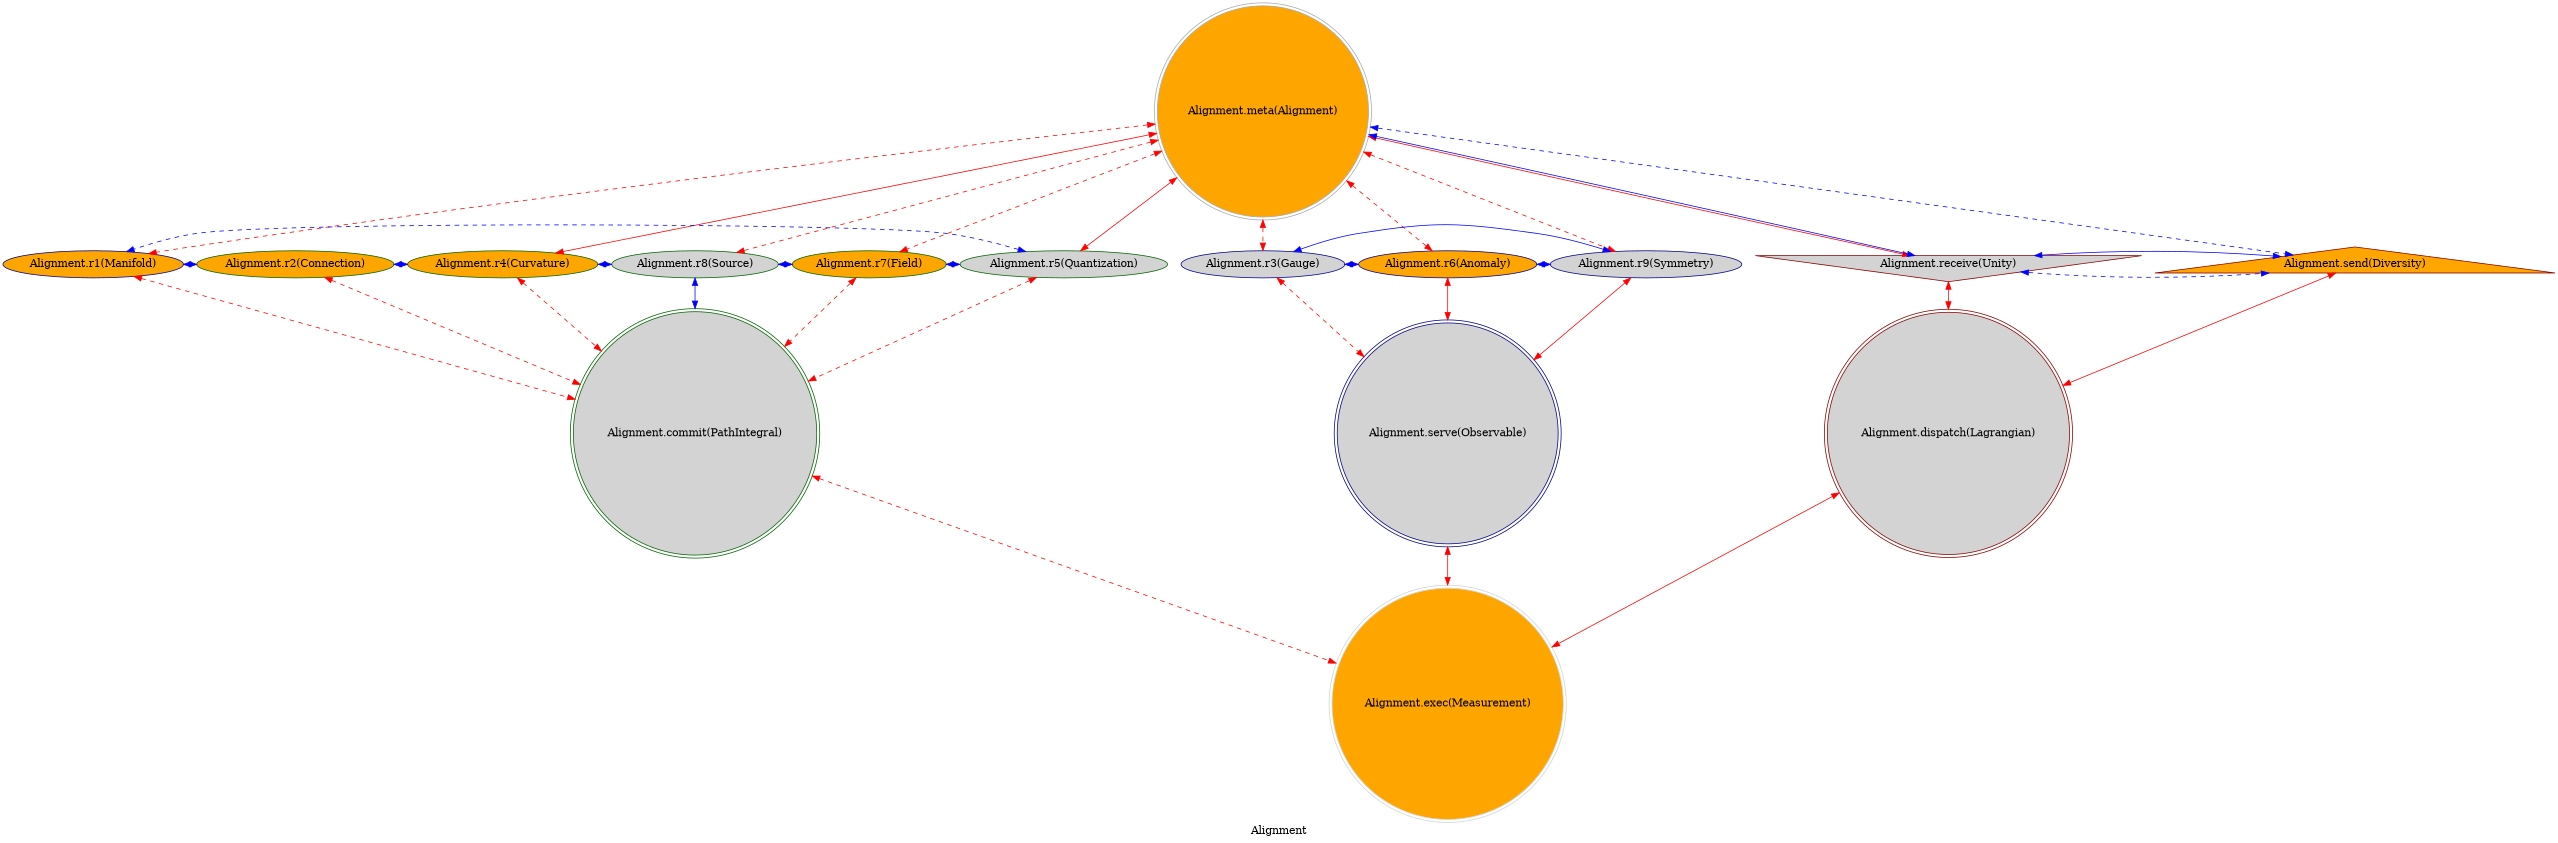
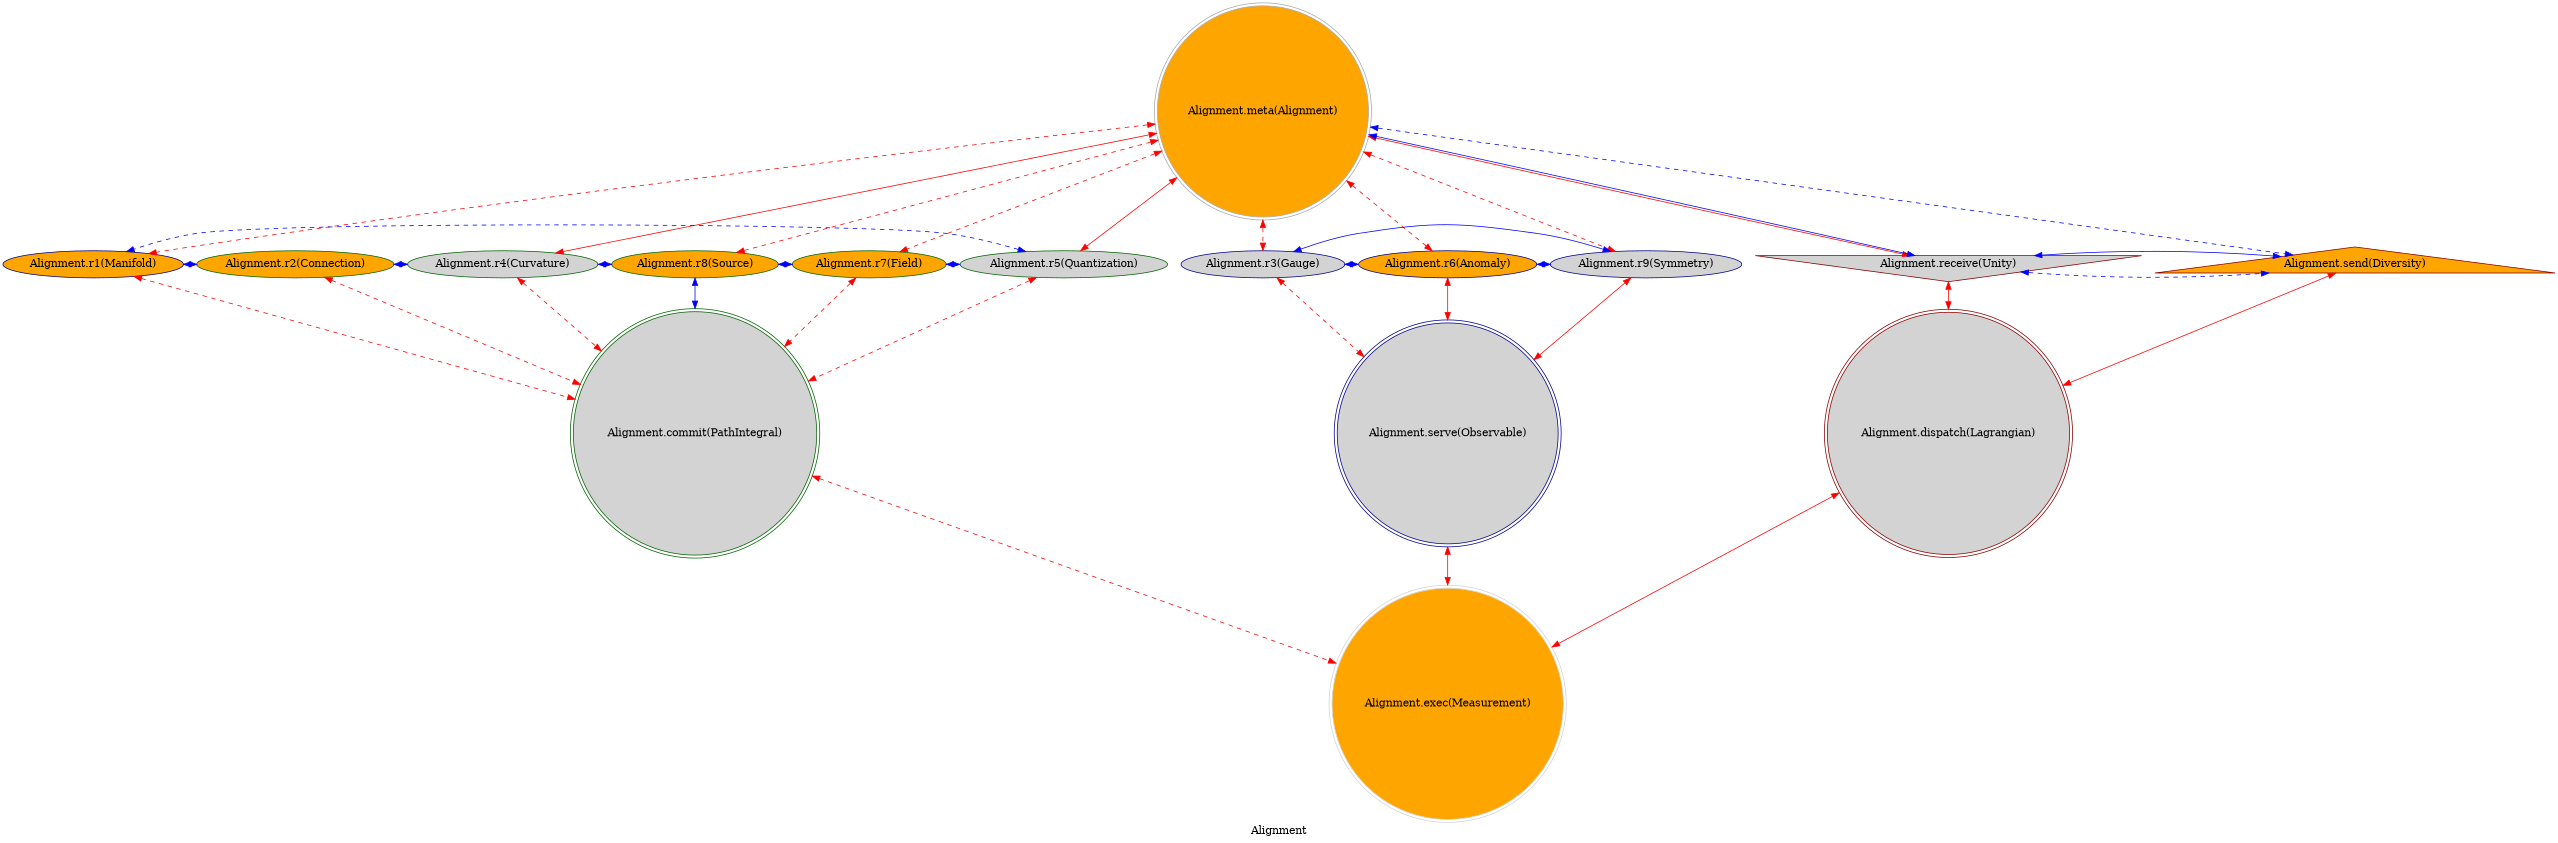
(503, 264) -> (503, 264)
(695, 264) -> (695, 264)
